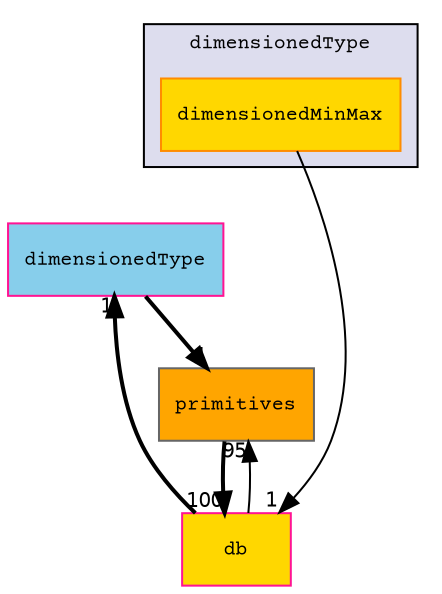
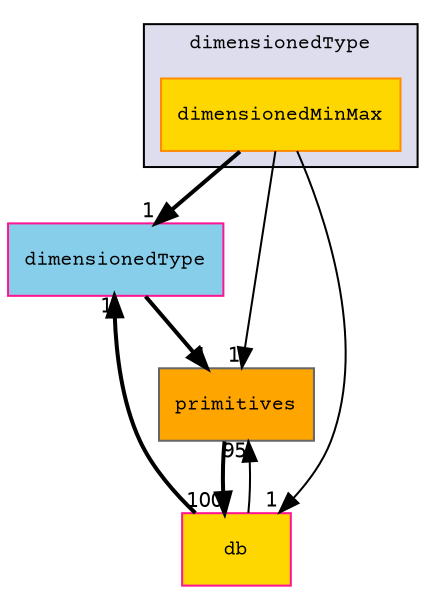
none -> (206, 181)
none -> (260, 249)
